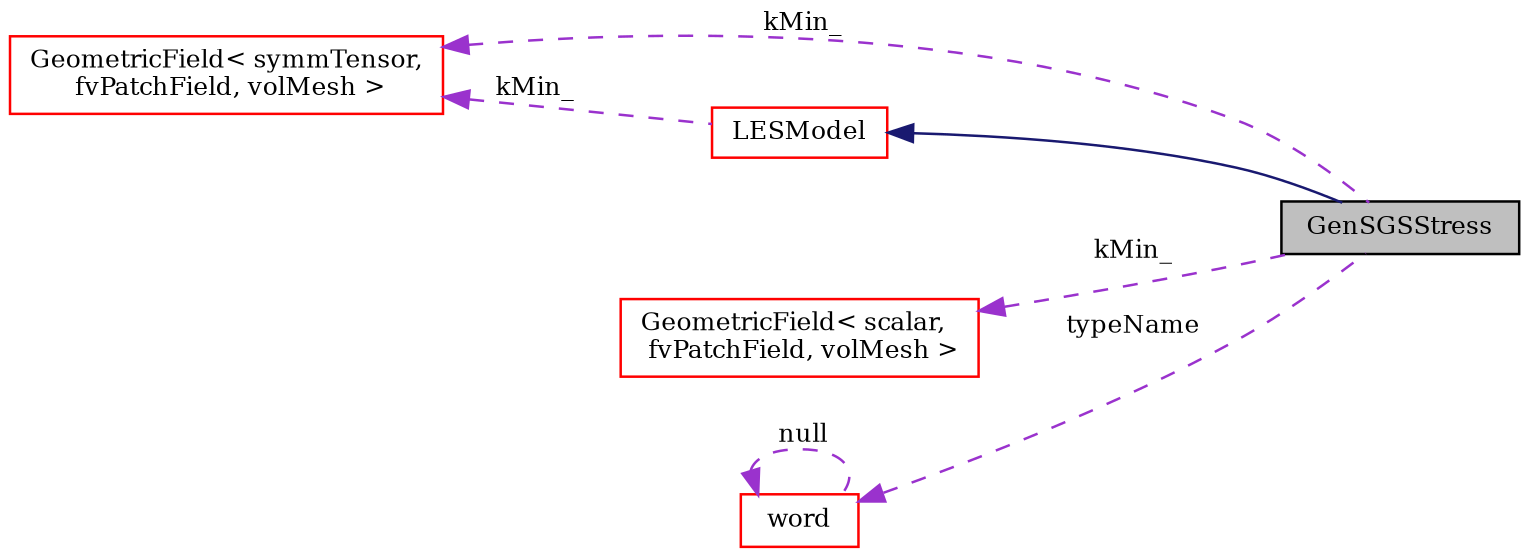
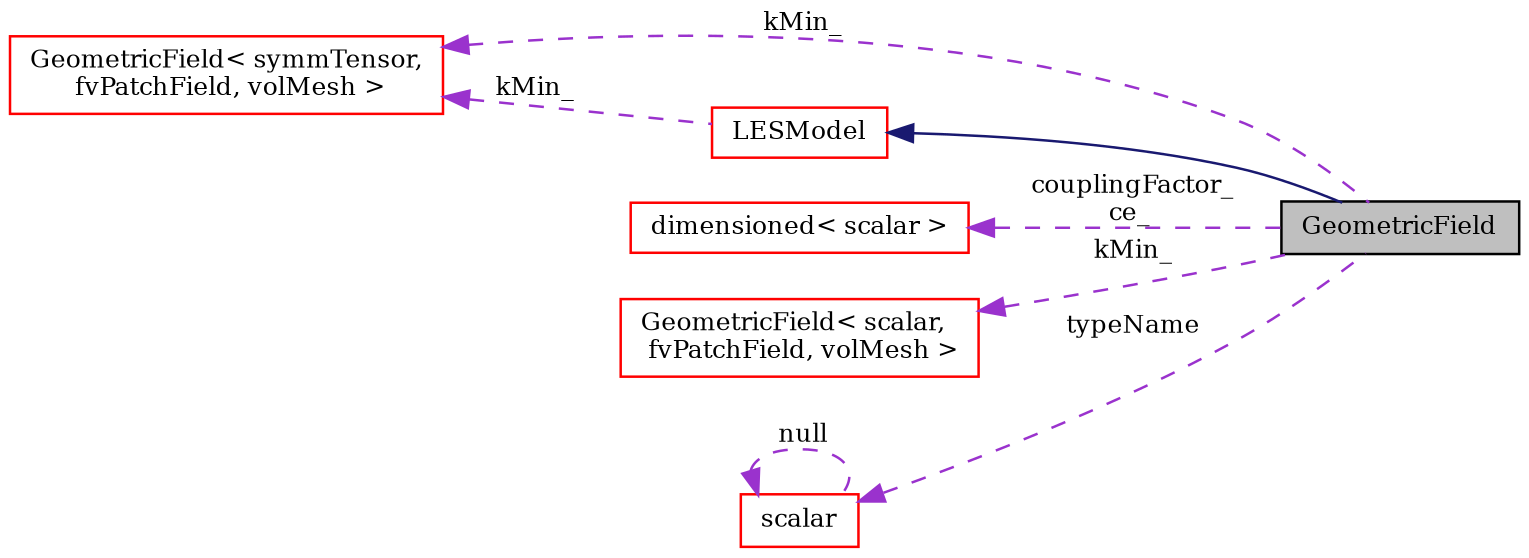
none -> (800, 228)
(1400, 228) -> (1400, 228)
(800, 521) -> (800, 521)
